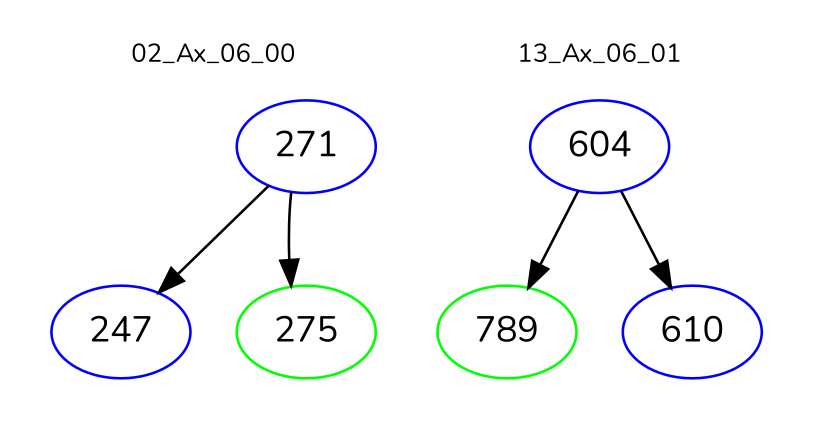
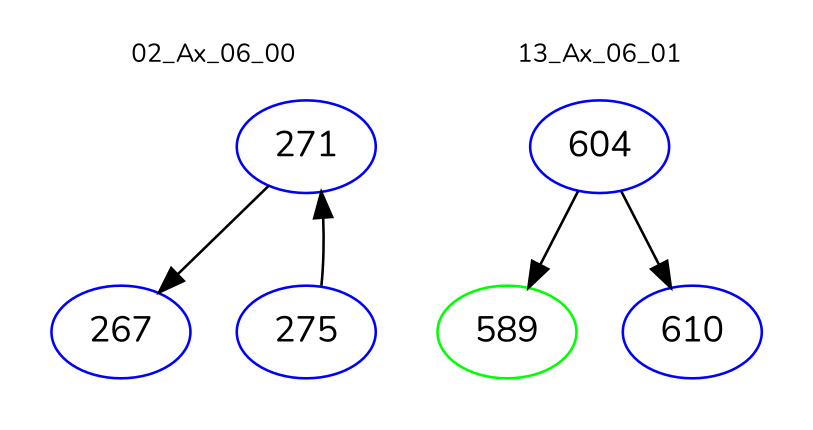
(289, 226) -> (323, 252)
(121, 332) -> (121, 332)
(306, 332) -> (306, 332)
(507, 332) -> (507, 332)
